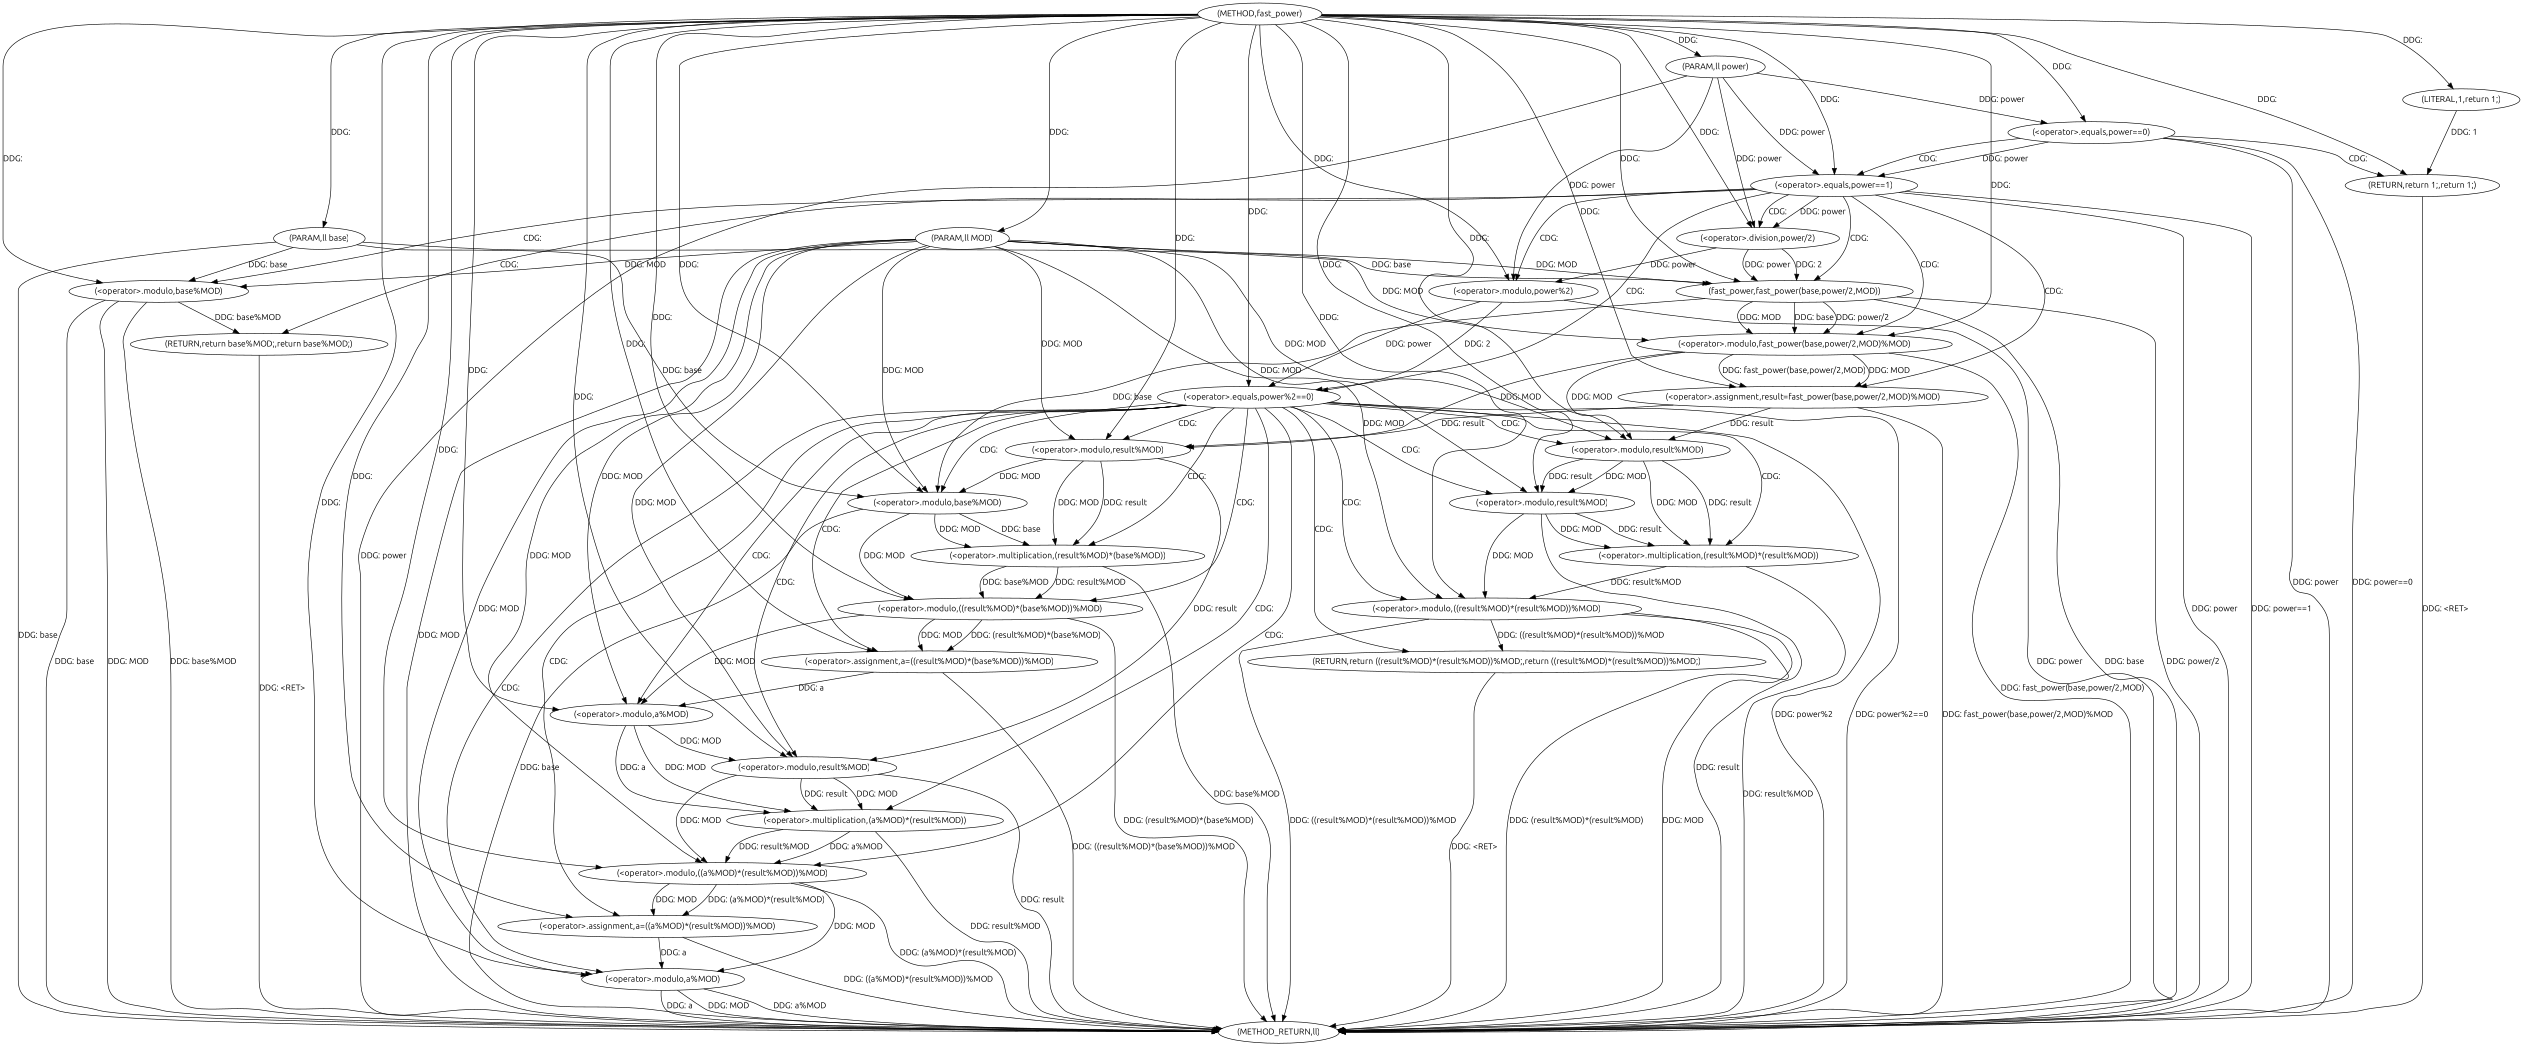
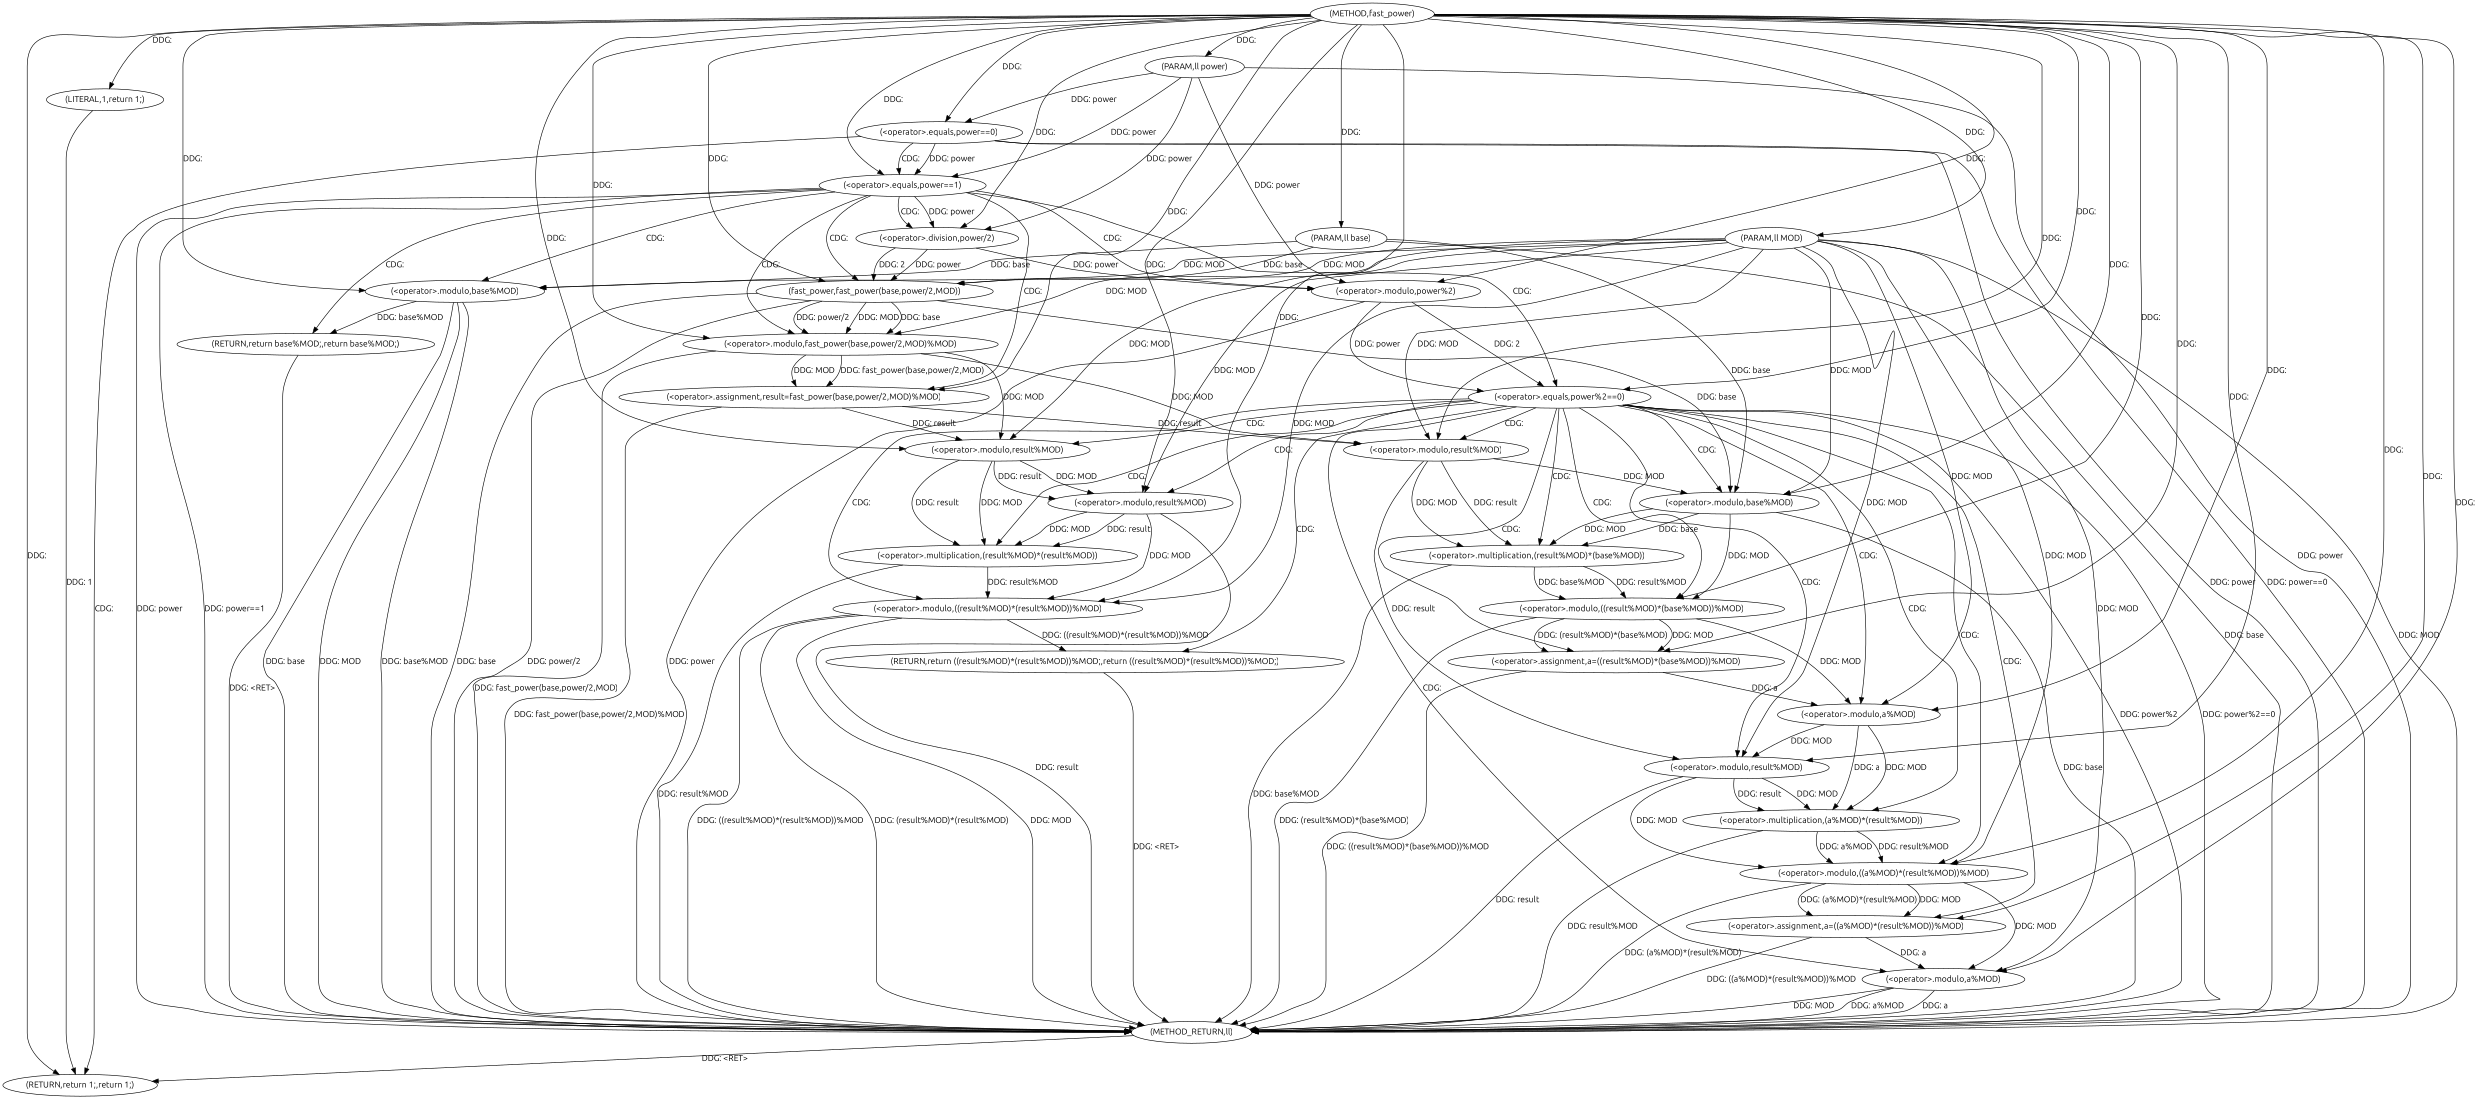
(2330, 1013) -> (646, 1058)
